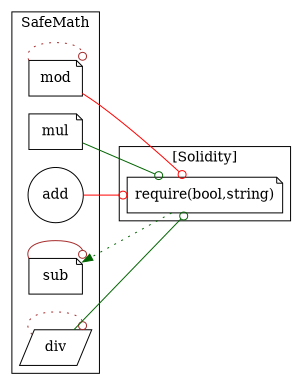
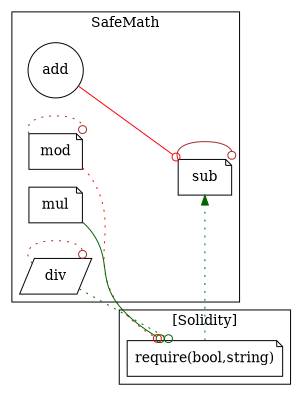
(132, 131) -> (105, 239)
(106, 195) -> (126, 120)
(127, 274) -> (122, 313)
